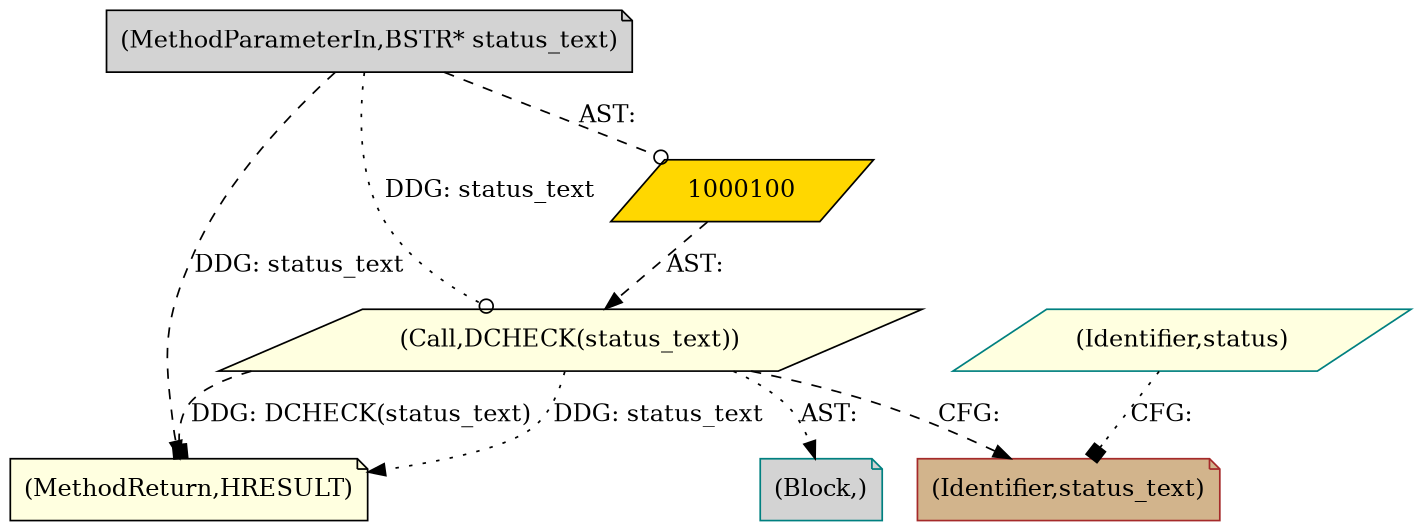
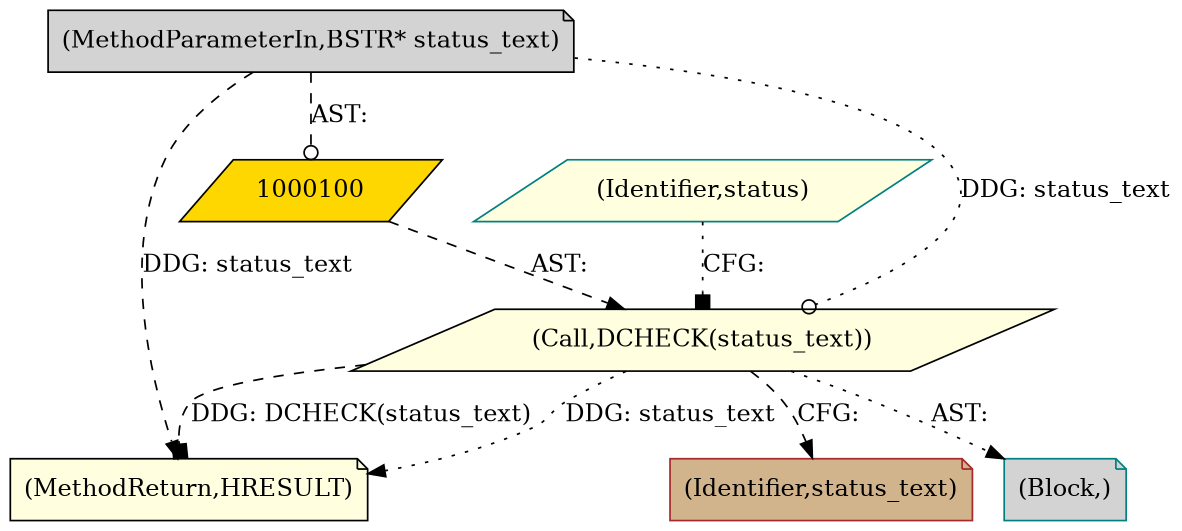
(1131, 408) -> (703, 257)
